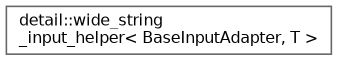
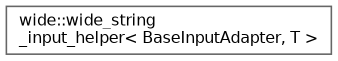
(169, 30) -> (169, 30)
